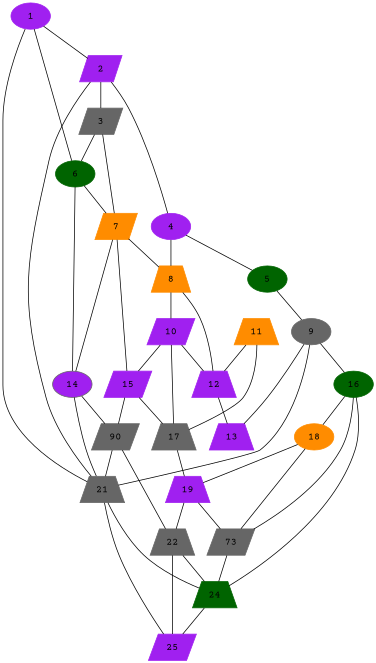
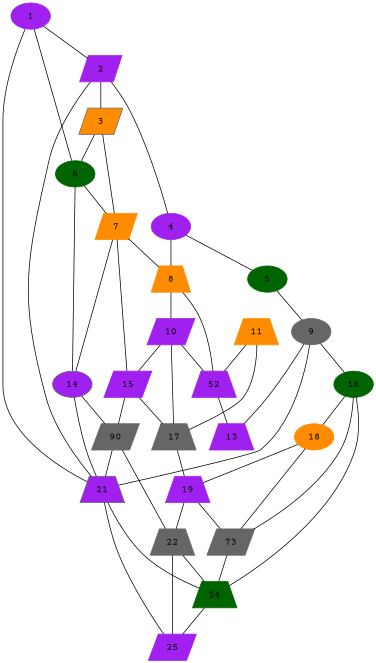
(101, 121) -> (101, 121)
(214, 384) -> (214, 384)
(102, 489) -> (102, 489)
